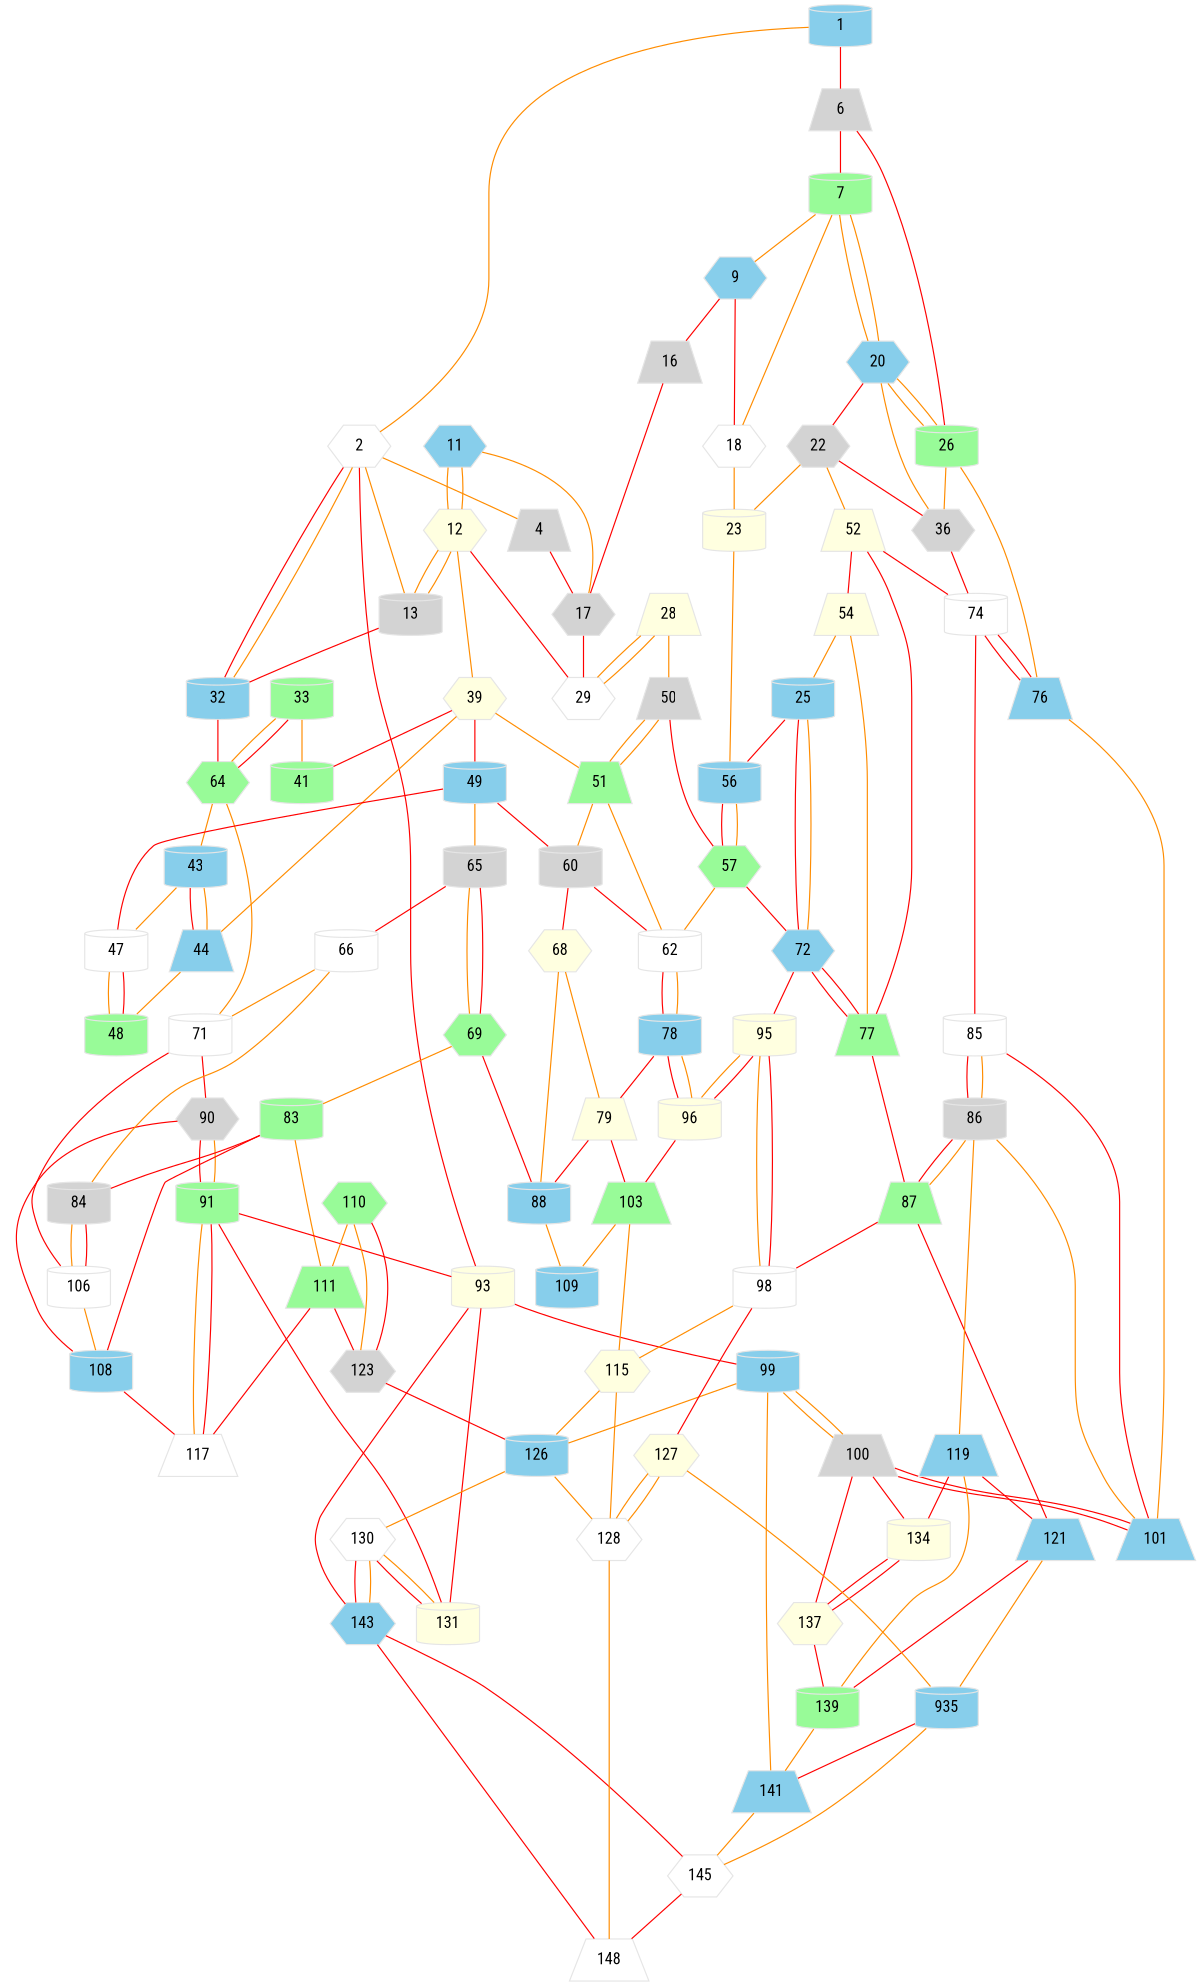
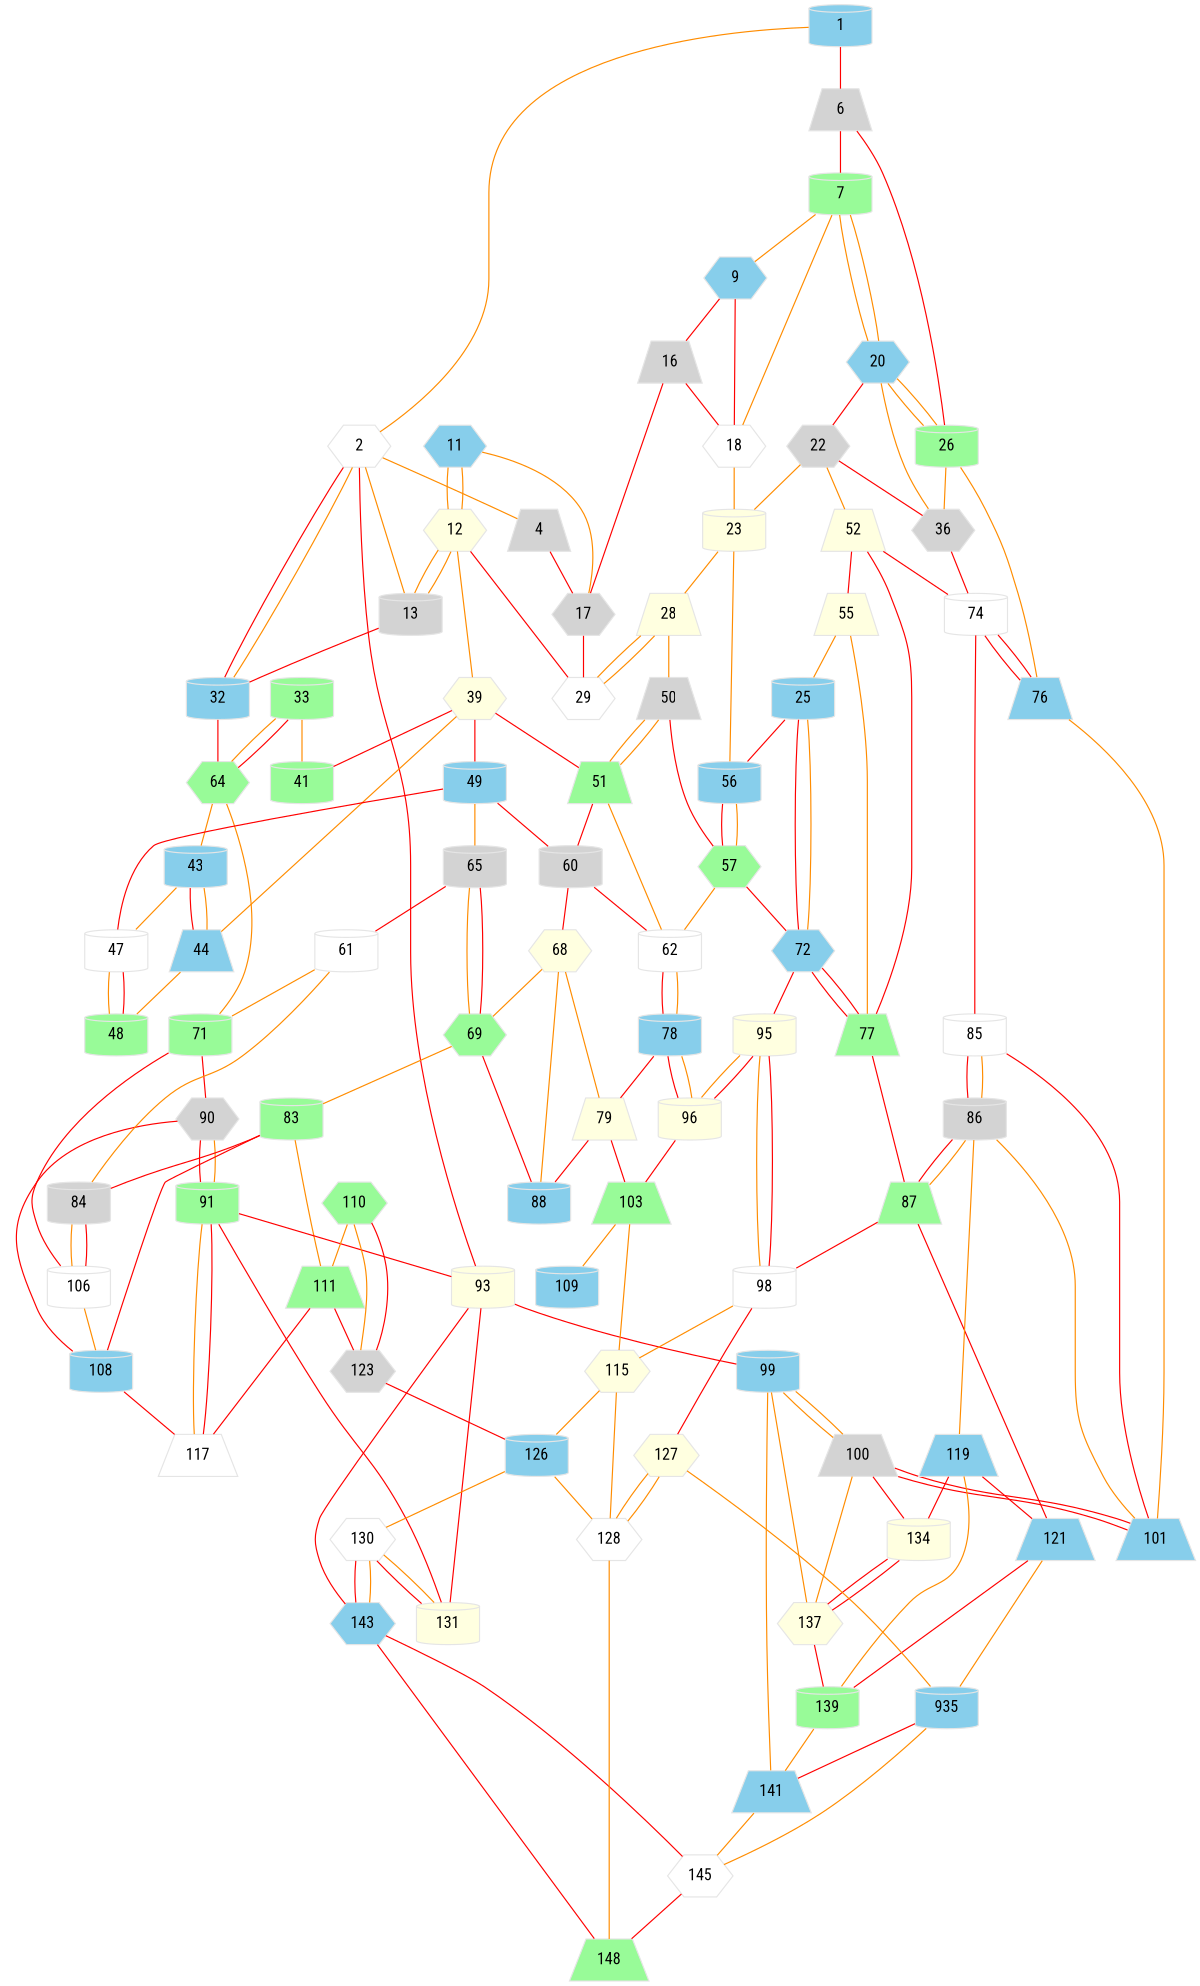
none -> (702, 404)
none -> (701, 572)
(846, 614) -> (846, 614)
(537, 740) -> (537, 740)
(585, 825) -> (585, 825)
(346, 951) -> (346, 951)
none -> (517, 993)
(200, 1035) -> (200, 1035)
(553, 1245) -> none
(652, 1413) -> (789, 1497)
(834, 1539) -> (834, 1539)
(609, 1960) -> (609, 1960)
